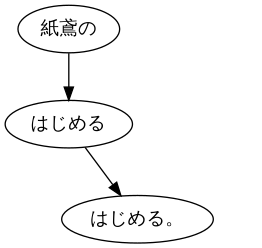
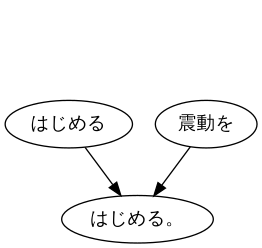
(69, 29) -> none
none -> (206, 124)
